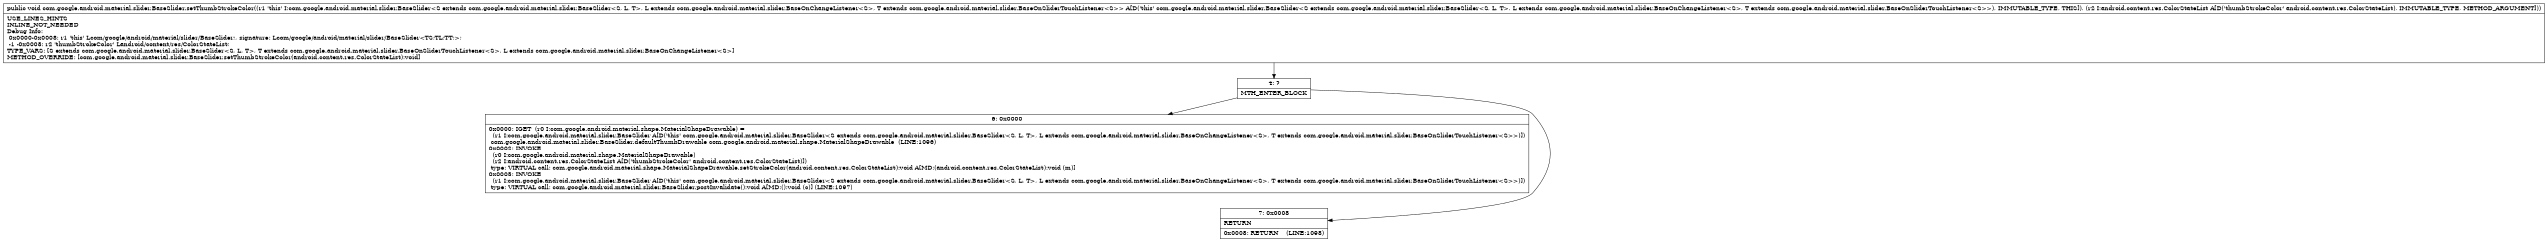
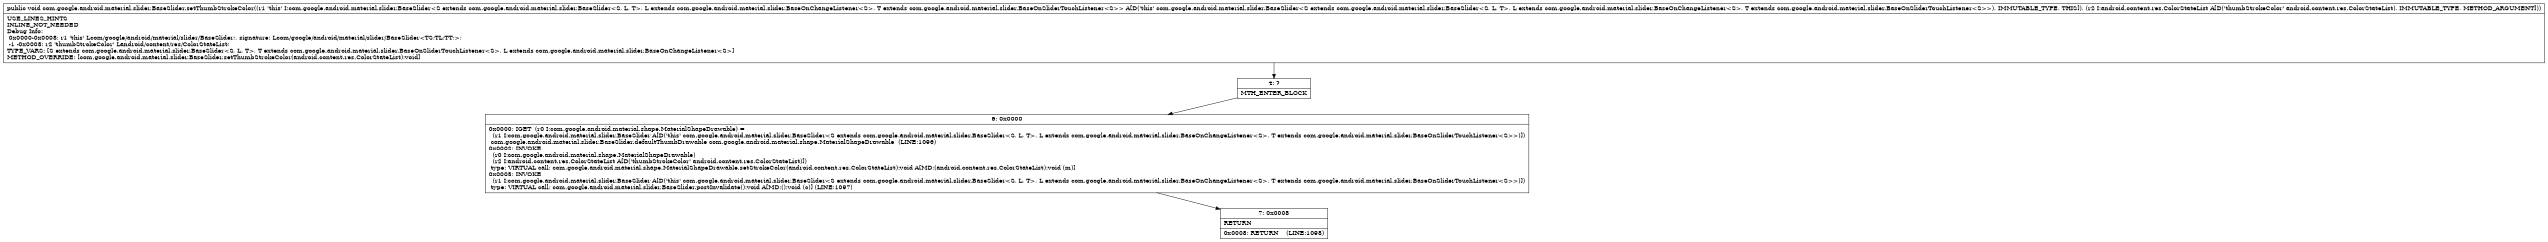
(1549, 143) -> (1186, 200)
